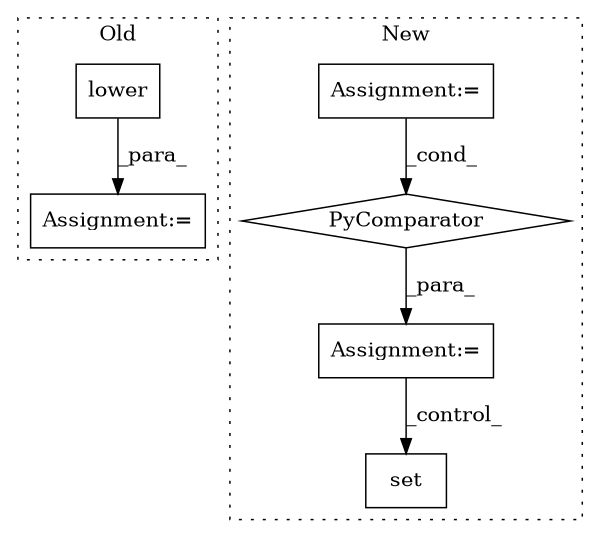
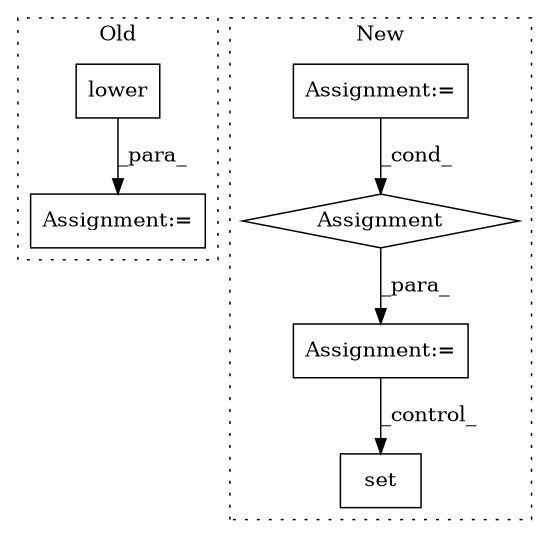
(406, 221) -> (381, 221)
